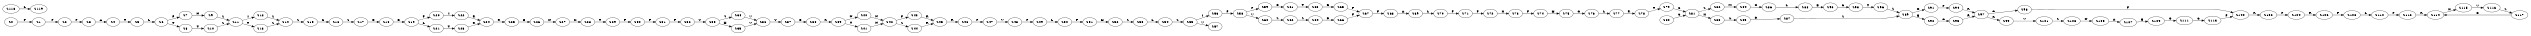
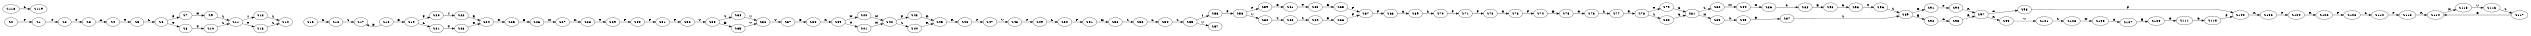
none -> (1653, 16)
(297, 22) -> none
(372, 22) -> (375, 27)
